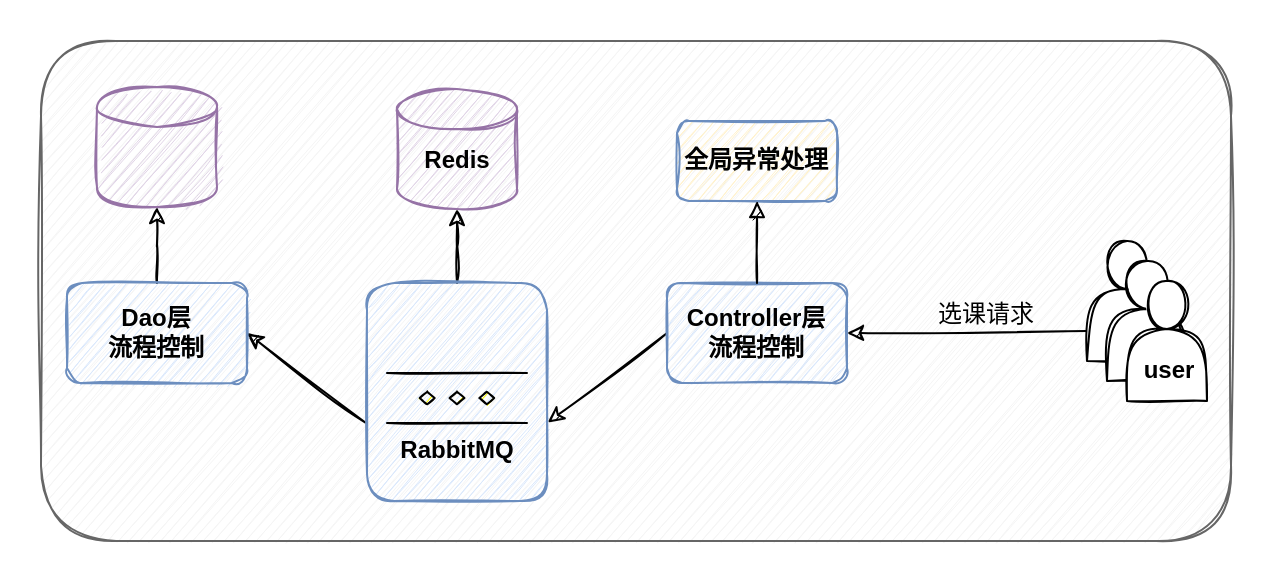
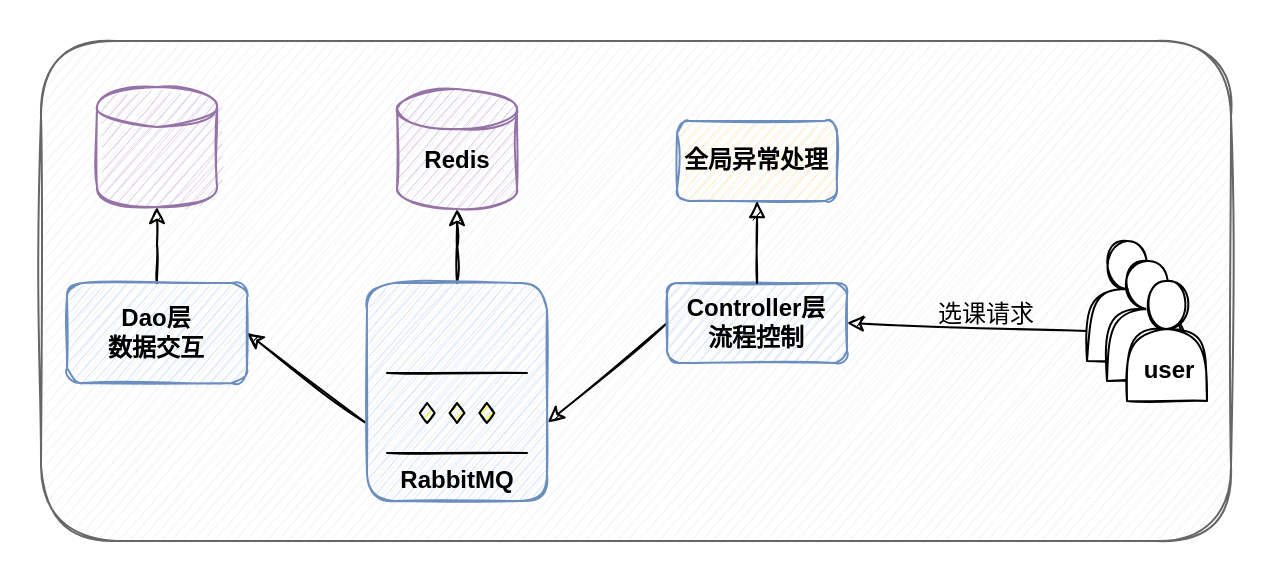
(157, 333) -> (157, 333)
(757, 333) -> (757, 323)
(457, 398) -> (457, 413)
